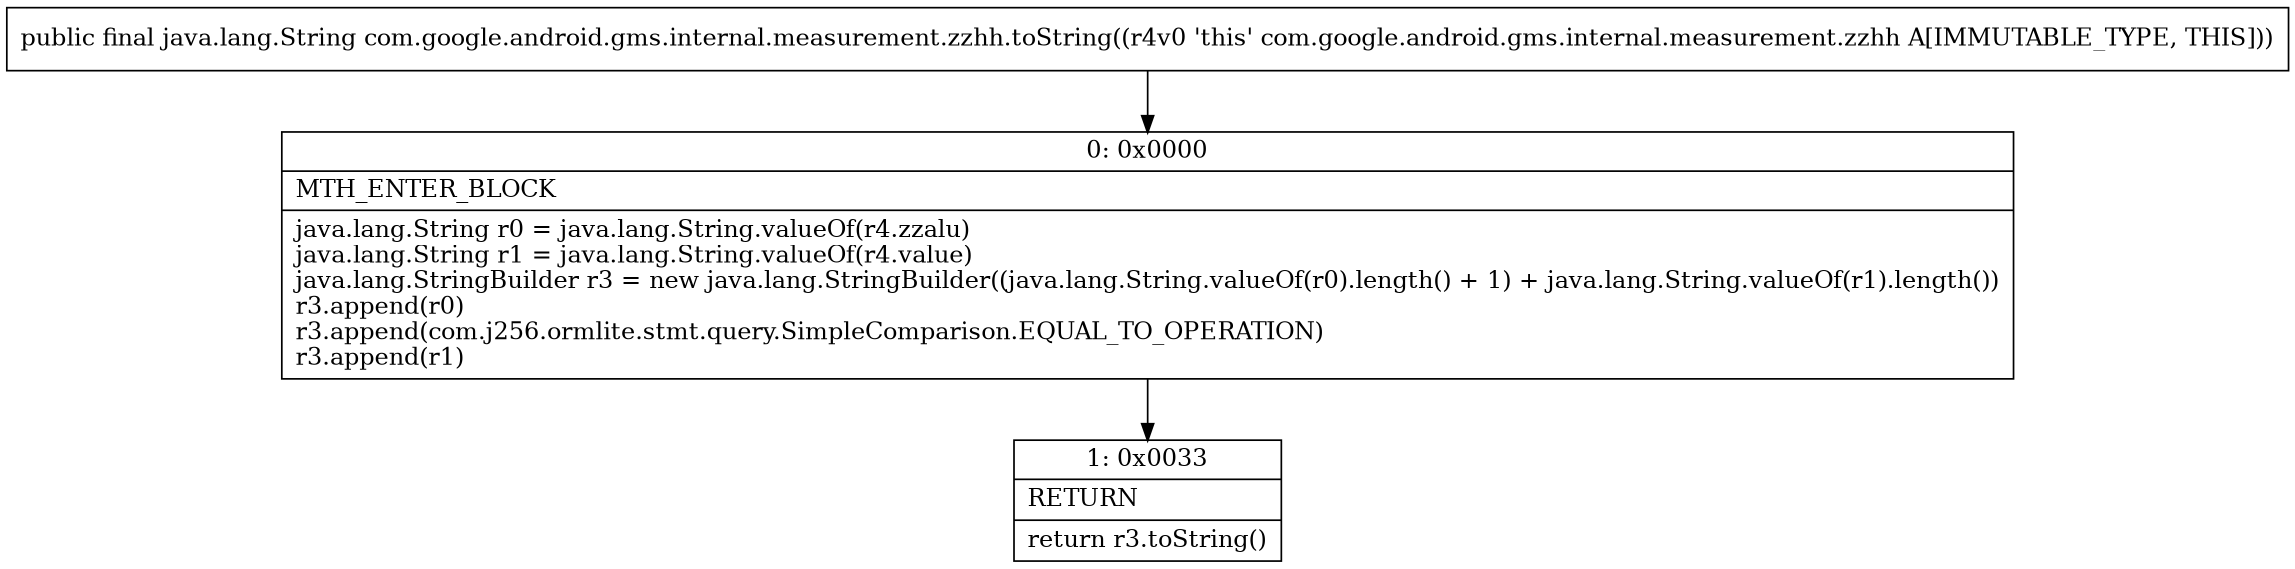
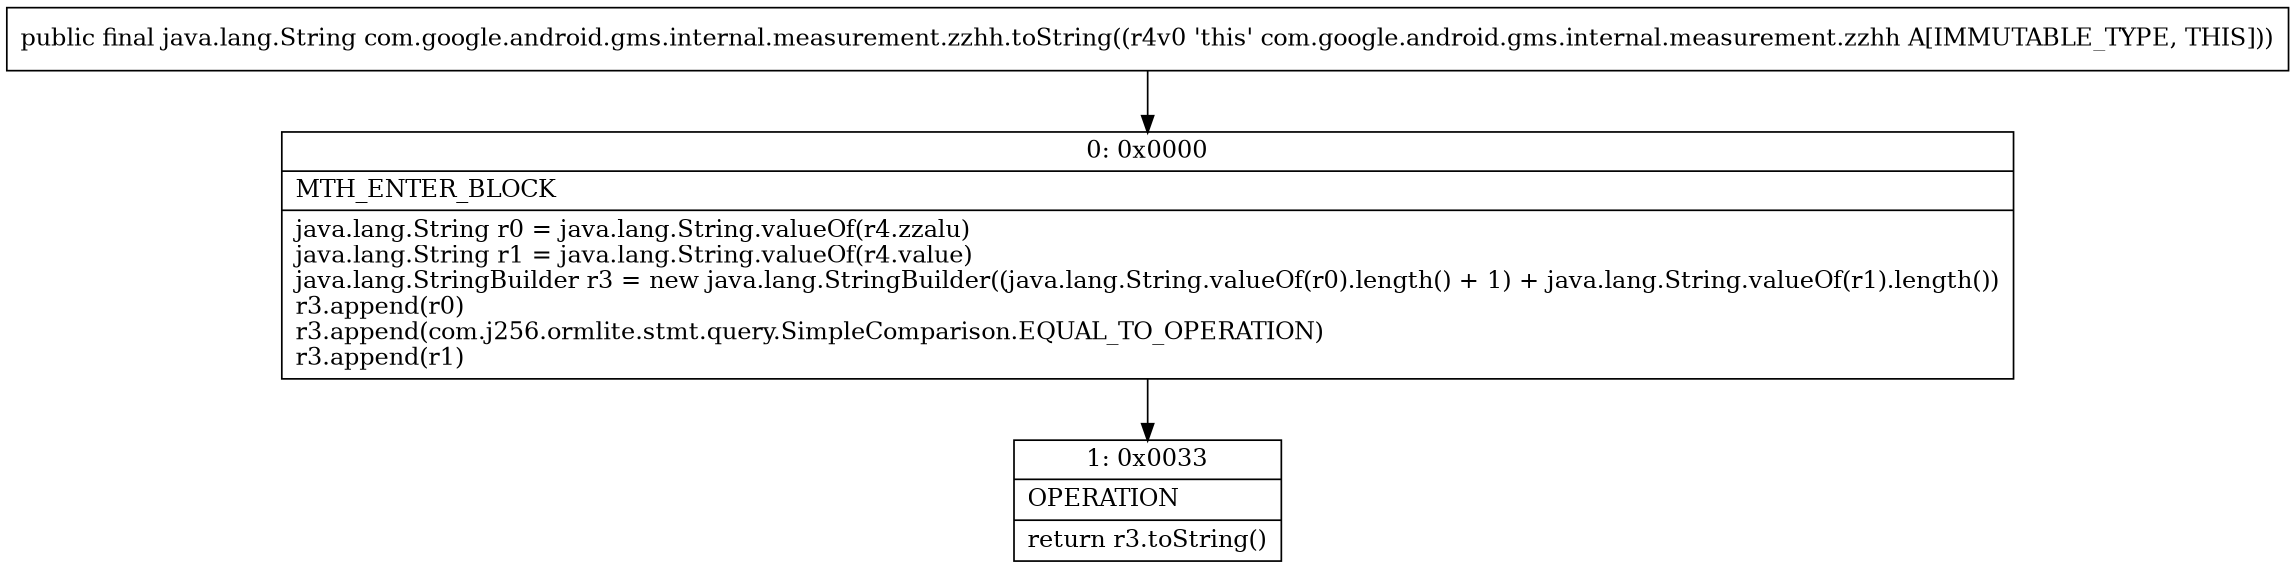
(1083, 499) -> (1103, 499)
